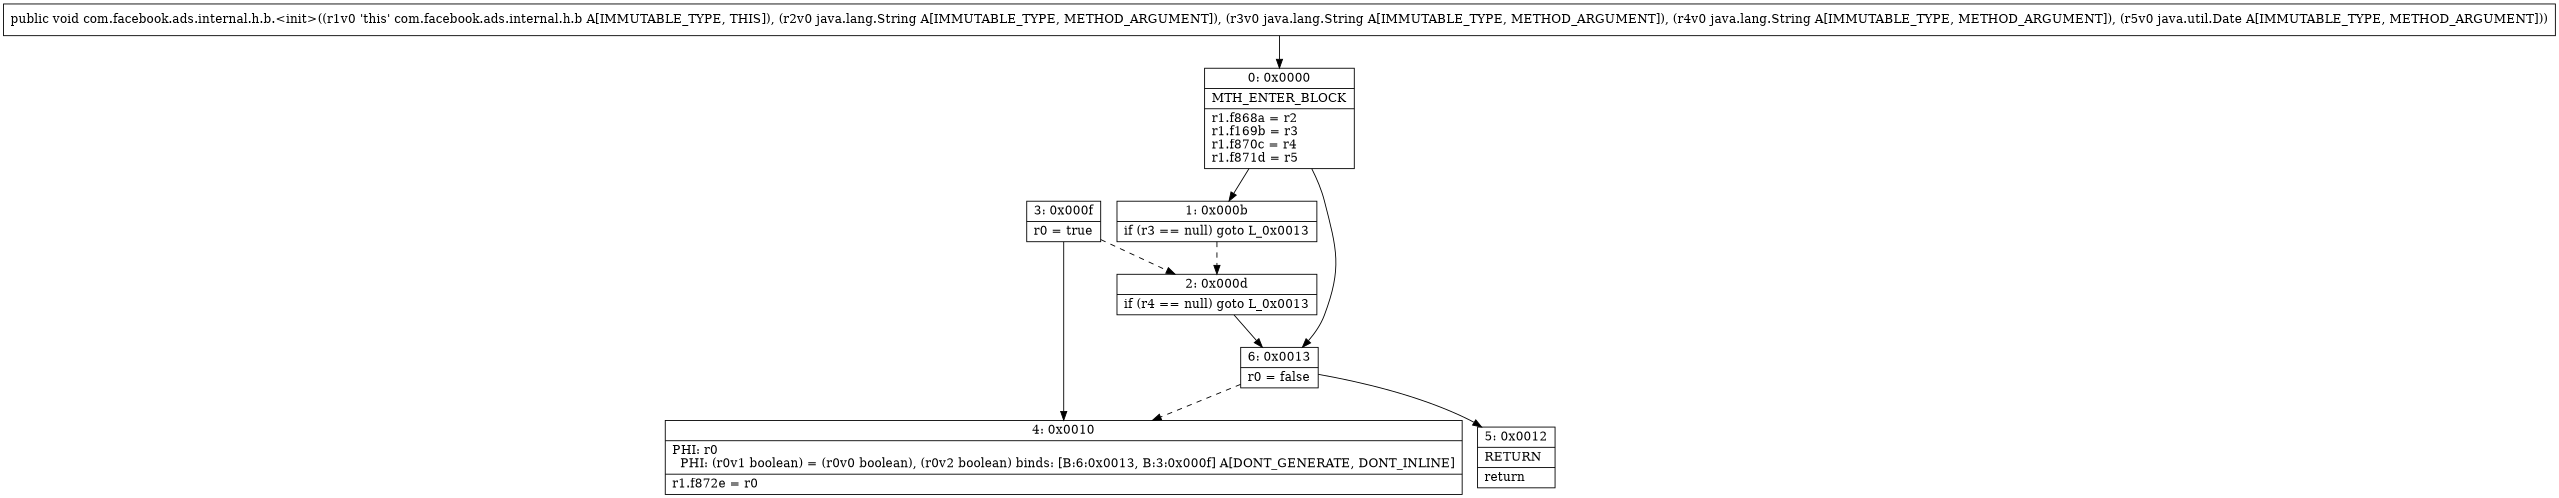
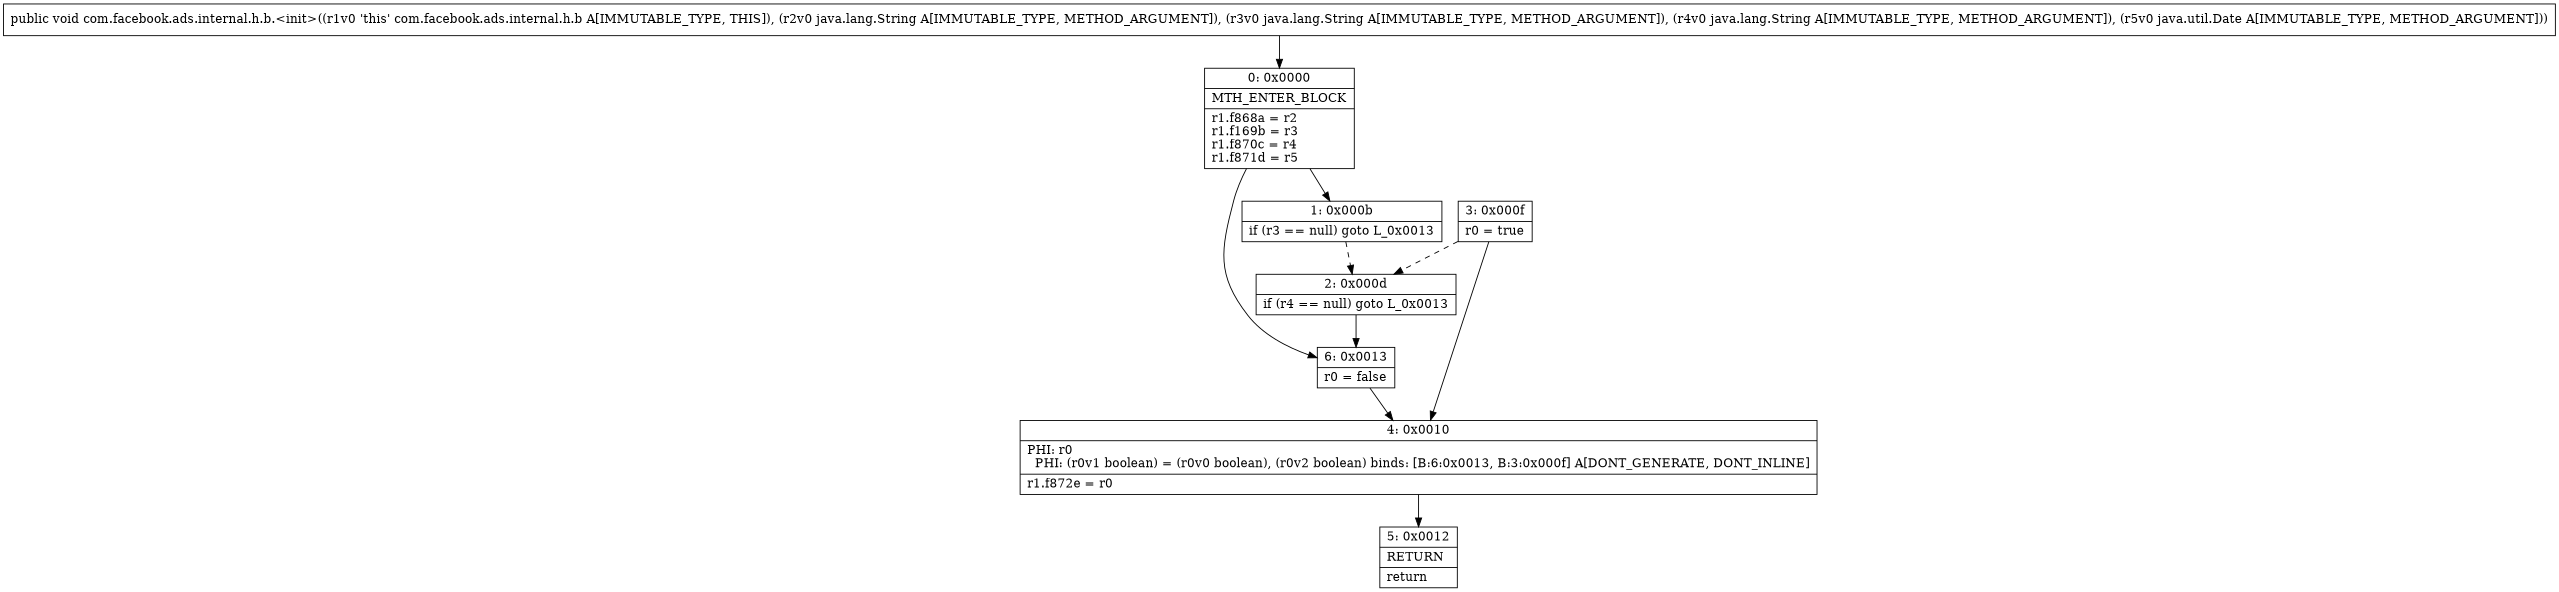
(1398, 393) -> (1419, 506)
(1201, 401) -> (1379, 401)
